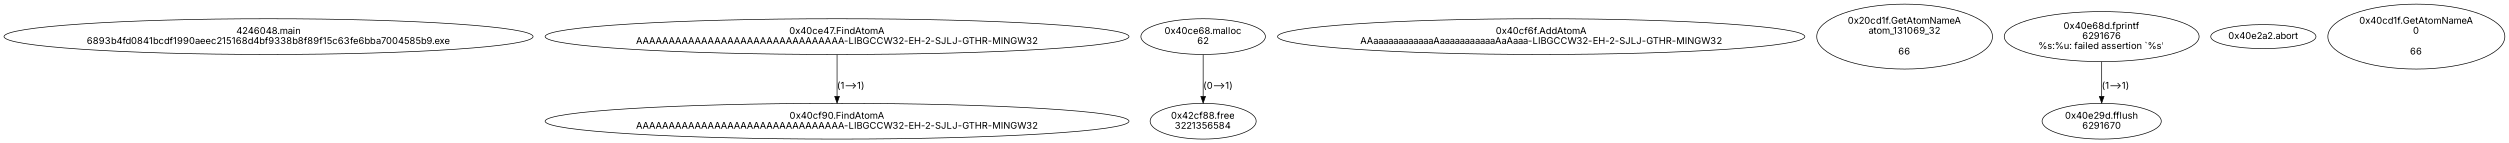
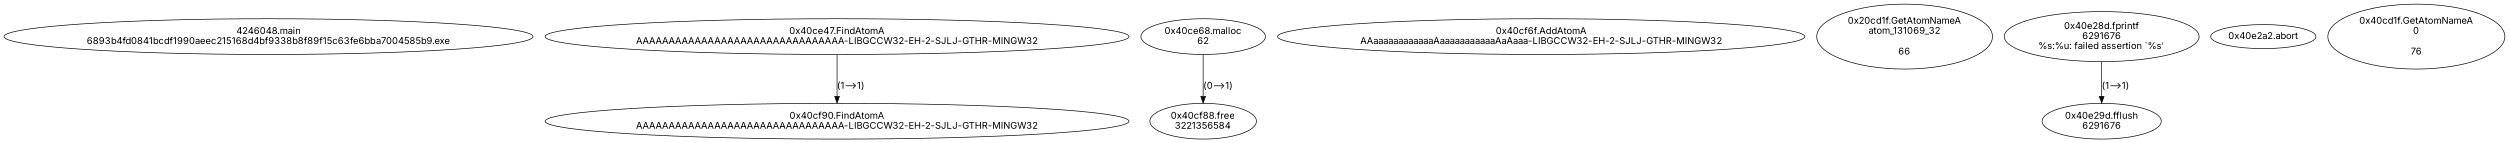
(2102, 37) -> (2102, 37)
(2416, 37) -> (2416, 37)
(1203, 121) -> (1203, 121)
(2102, 121) -> (2102, 121)
